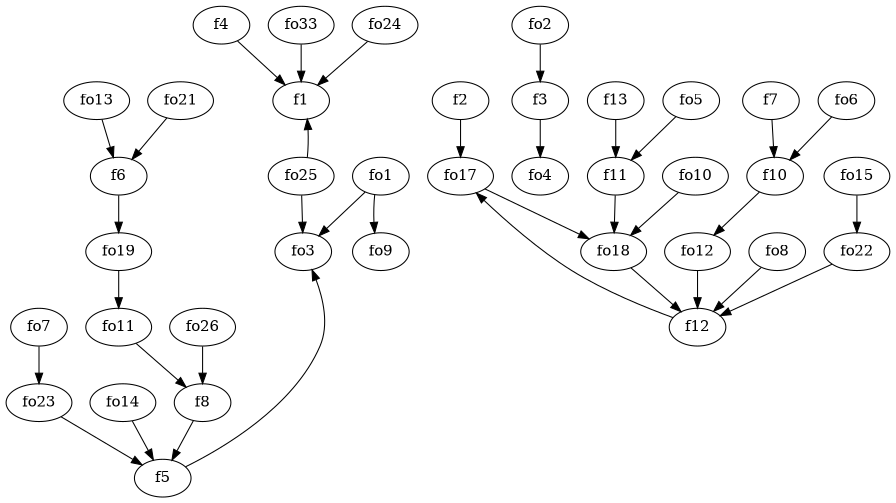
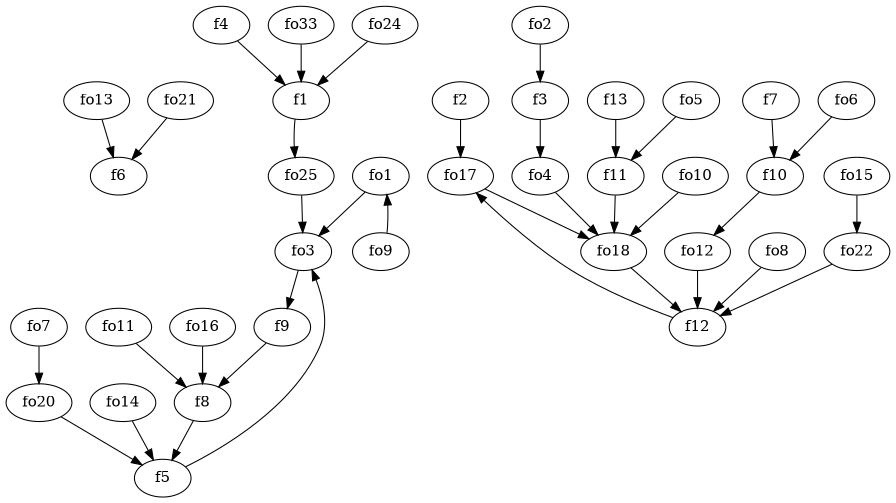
(308, 144) -> (294, 133)
(374, 208) -> (388, 219)
none -> (573, 210)
(119, 252) -> none
(203, 327) -> (203, 327)
none -> (282, 327)
(39, 403) -> (39, 403)
